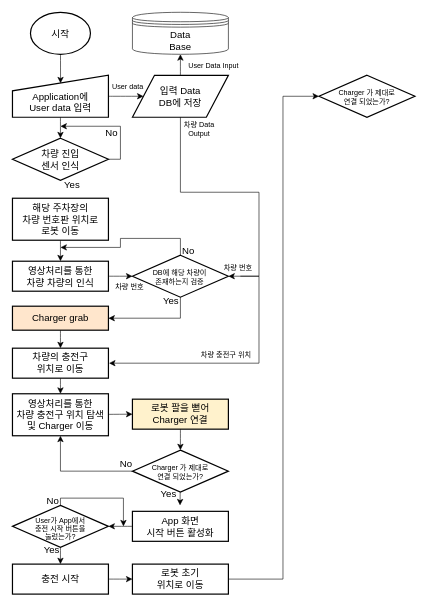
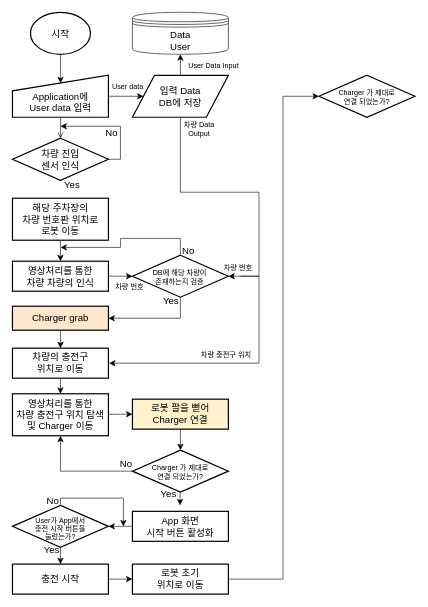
(180, 41) -> (180, 41)
(60, 132) -> (60, 132)
